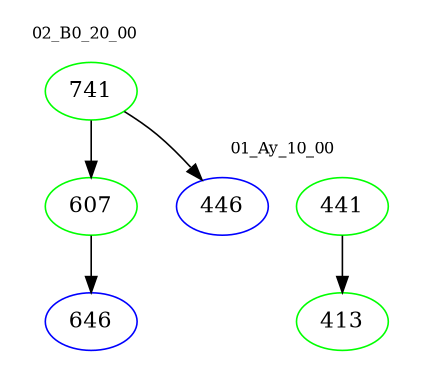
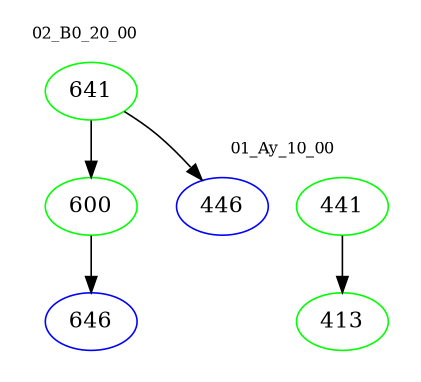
(91, 91) -> (91, 91)
(91, 206) -> (91, 206)
